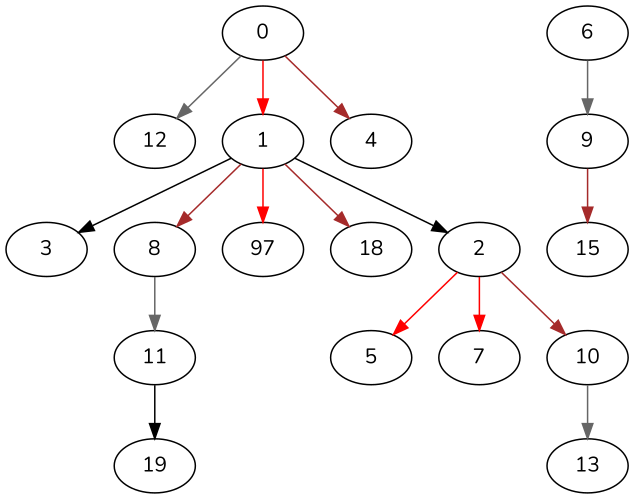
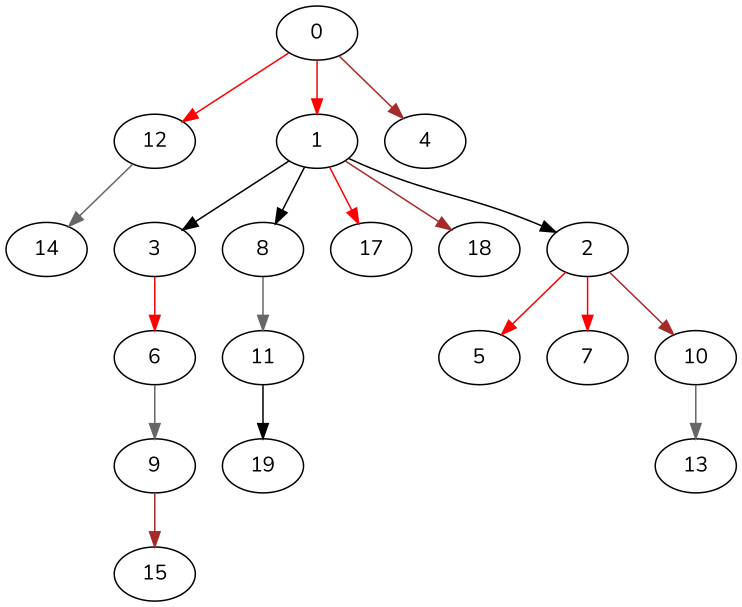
(214, 82) -> (242, 83)
(214, 190) -> (294, 189)
none -> (47, 249)
(263, 249) -> (371, 249)
none -> (155, 296)
